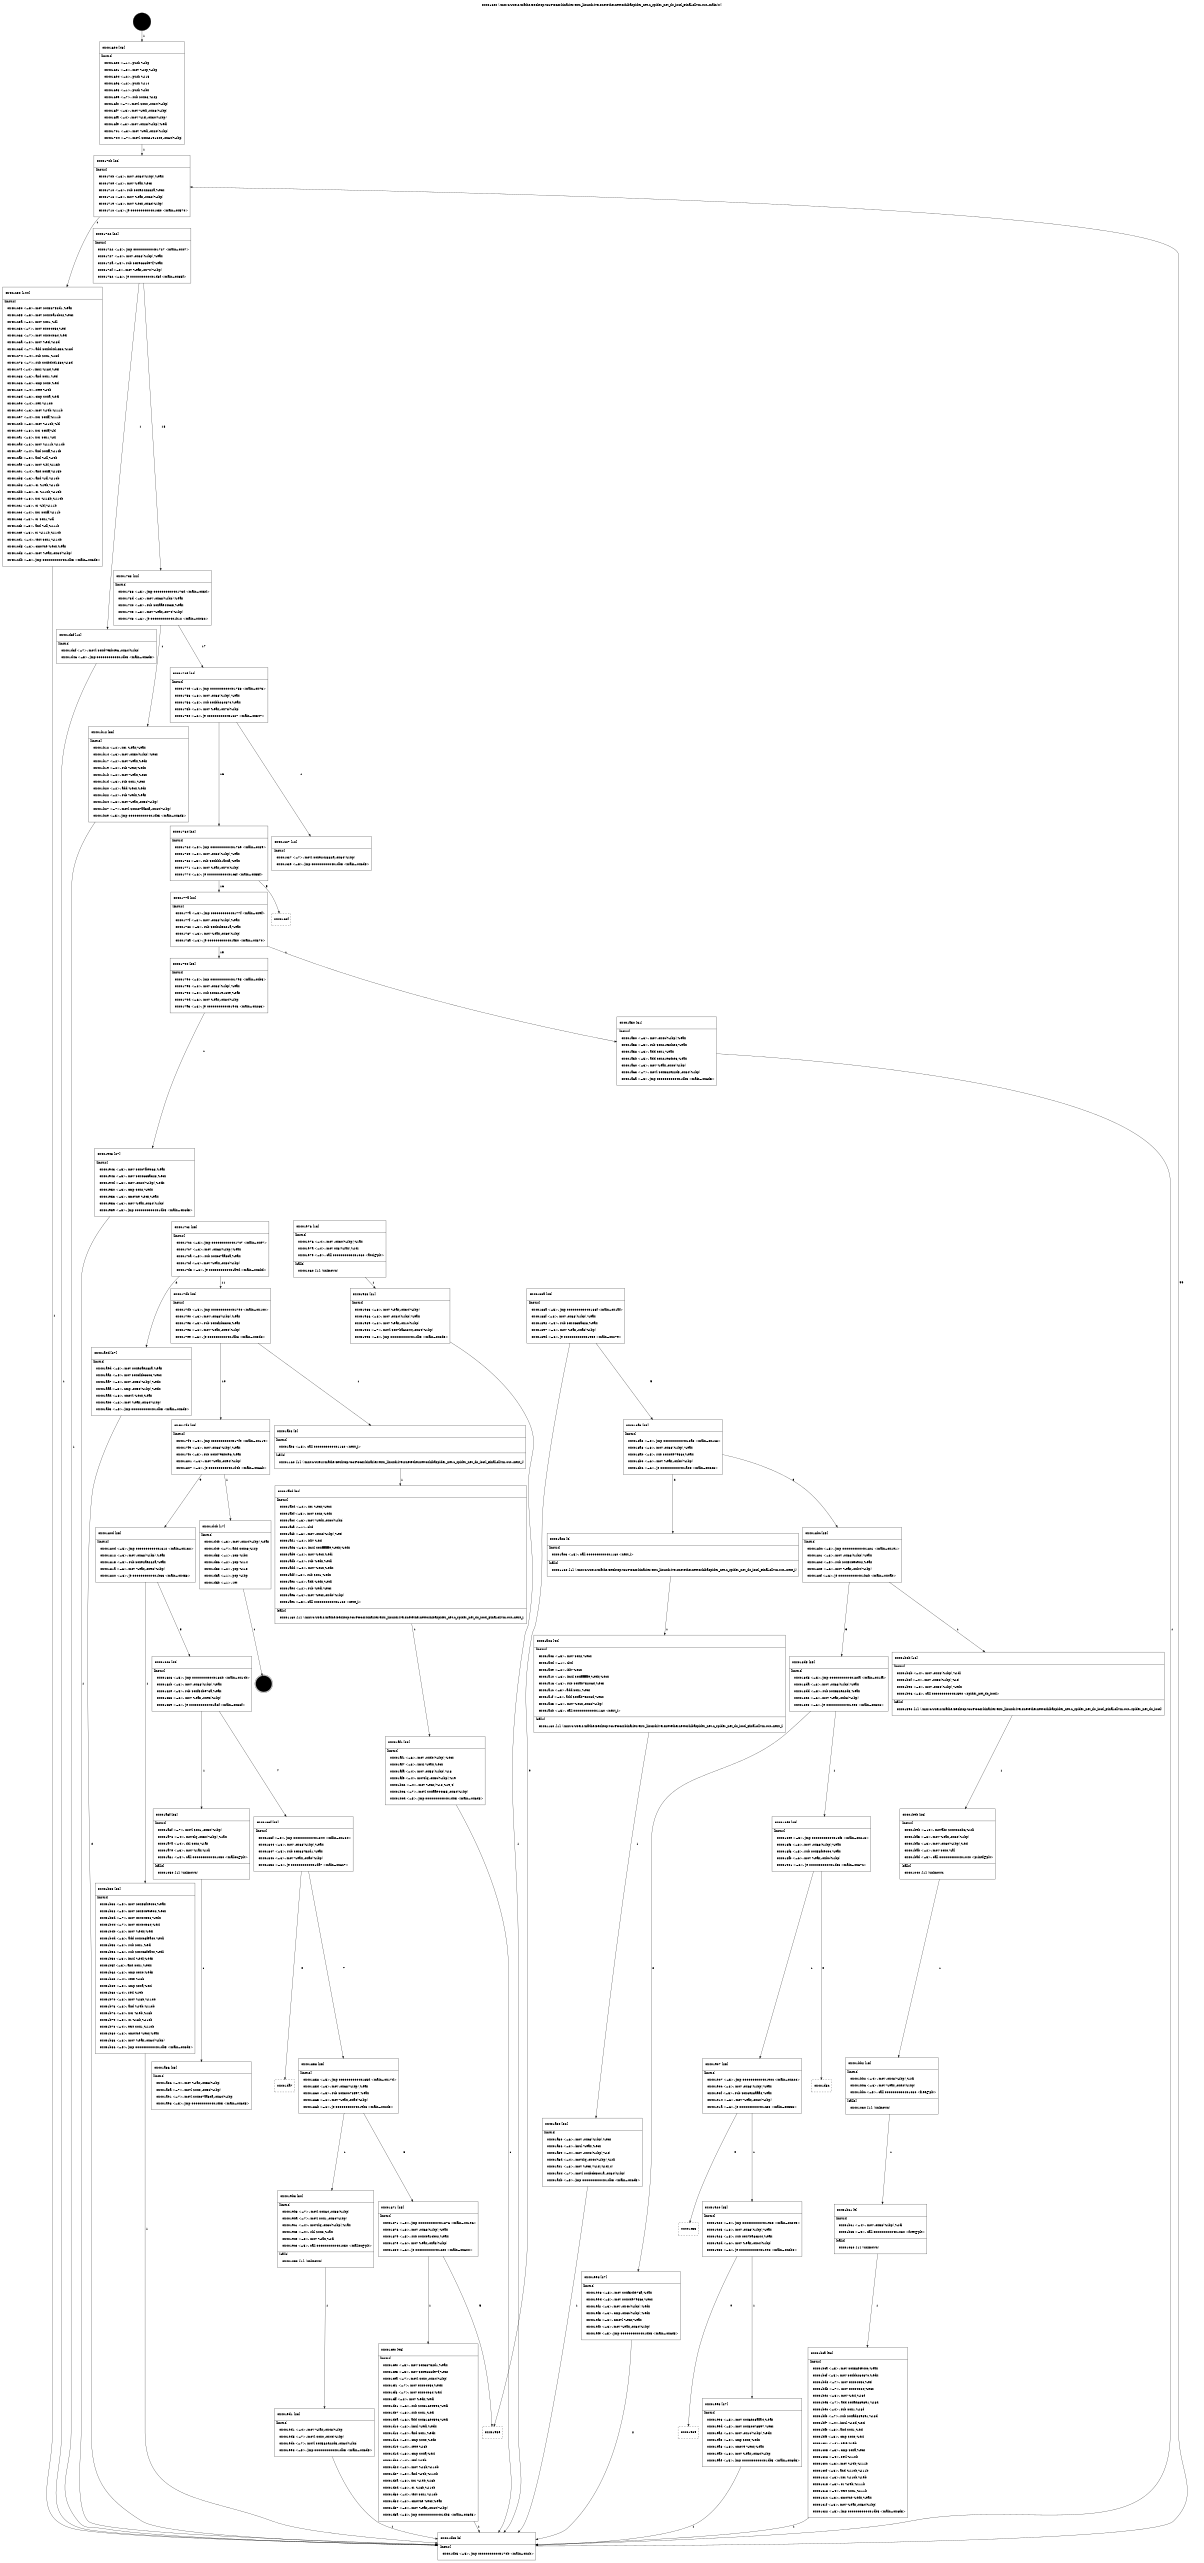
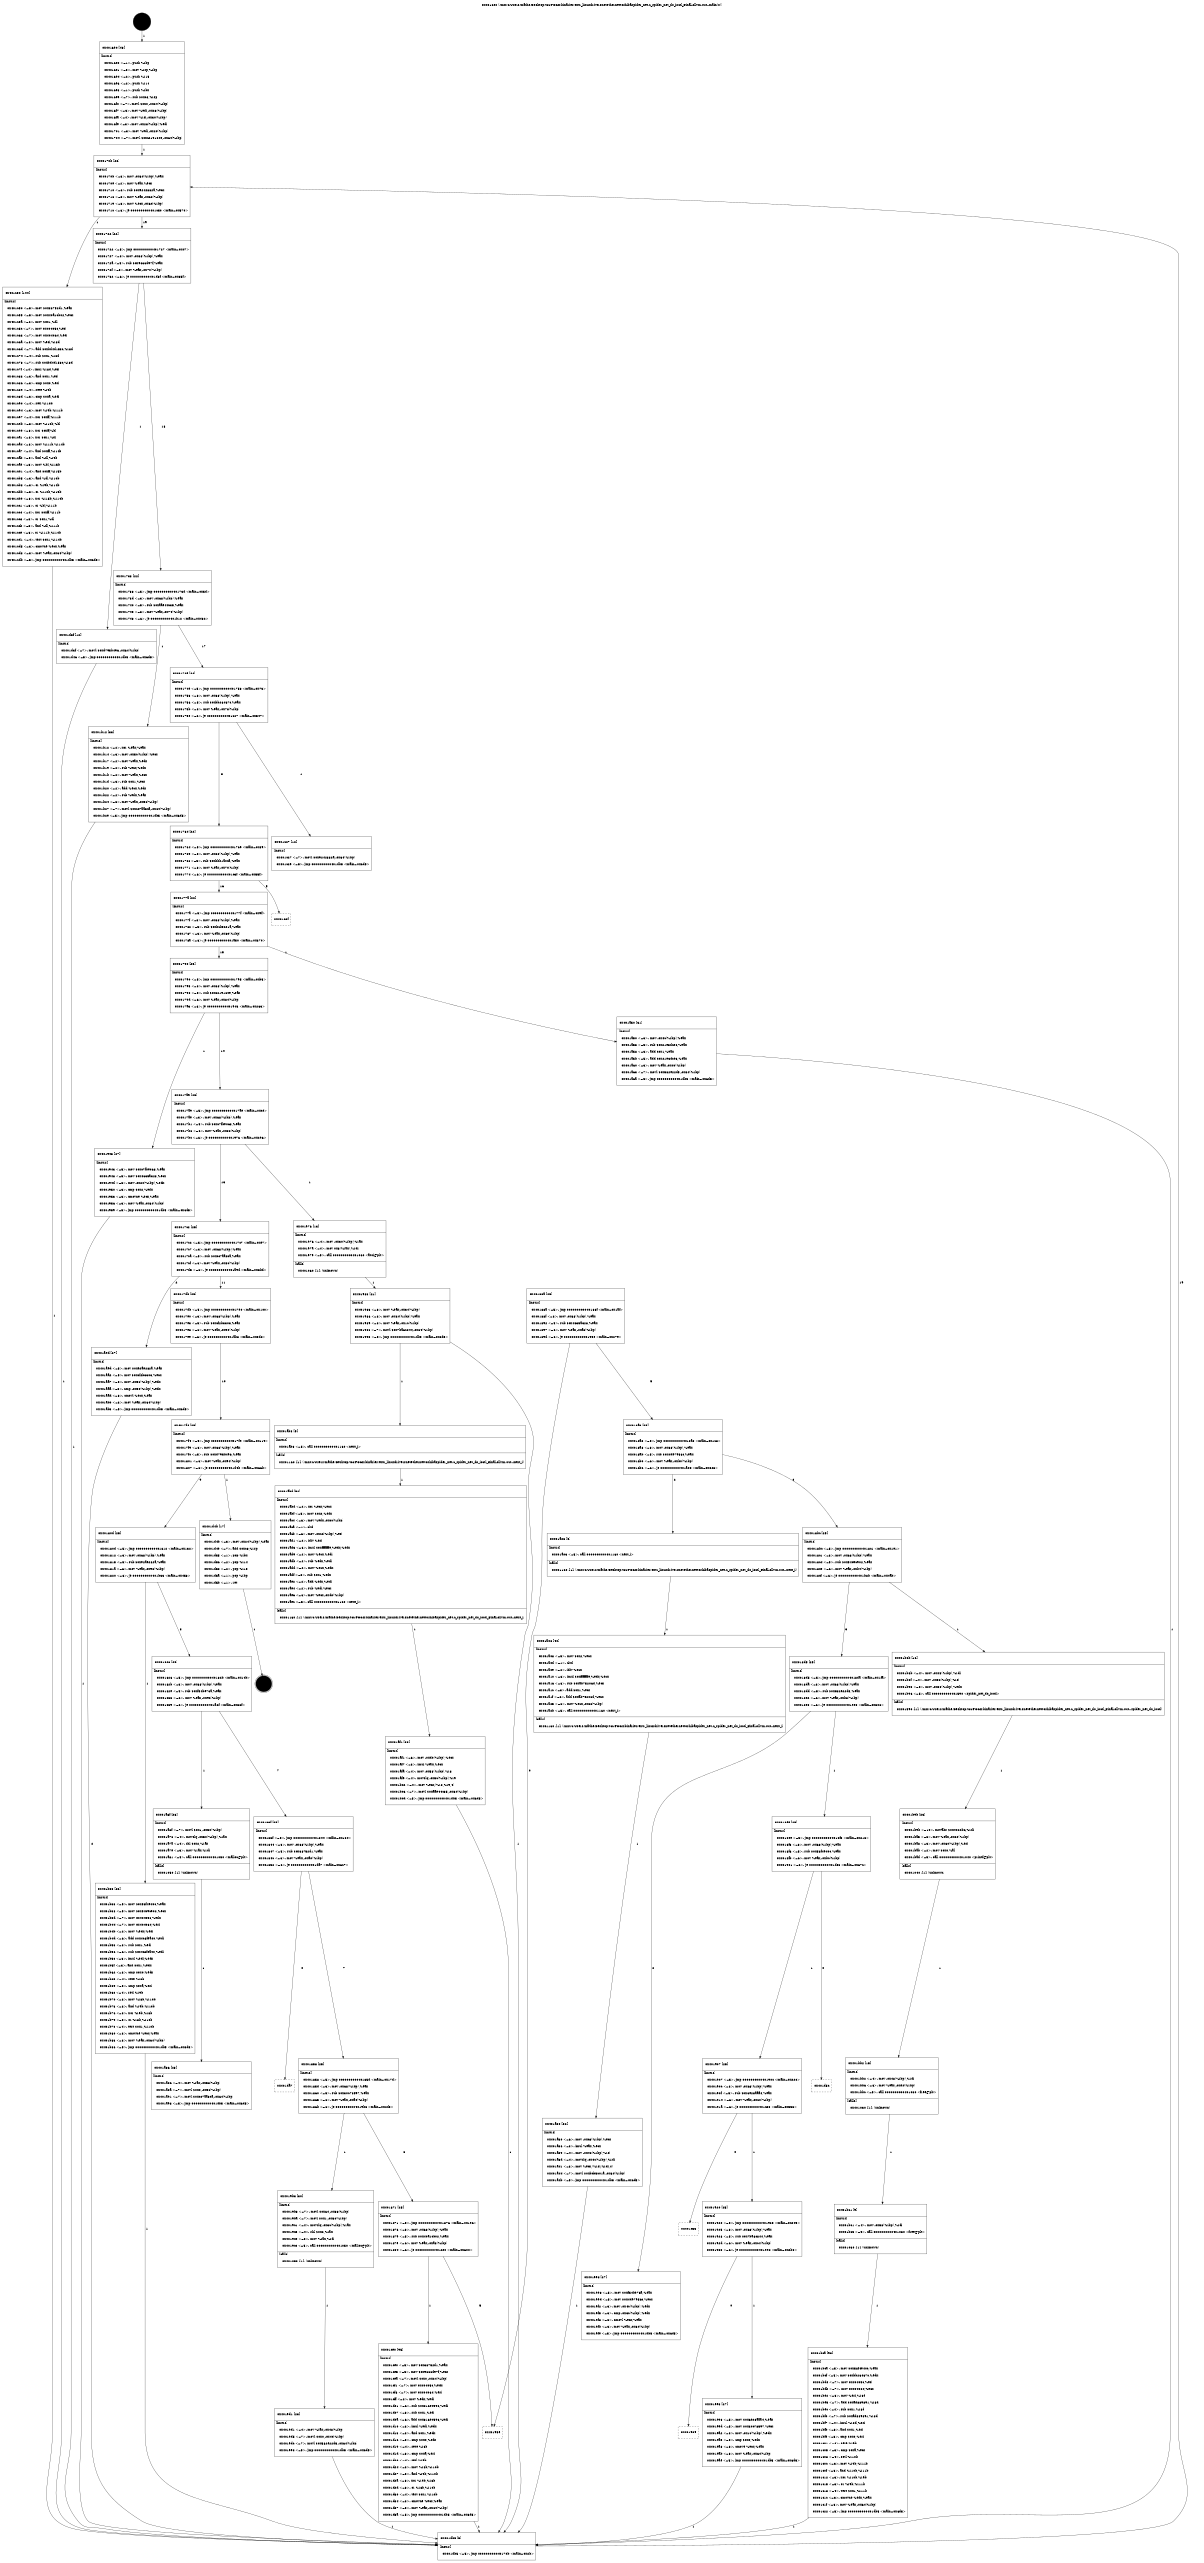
none -> (142, 221)
(222, 774) -> (222, 774)
none -> (220, 1117)
(1181, 1283) -> (1181, 1283)
(314, 1384) -> (400, 1383)
(612, 2455) -> none
